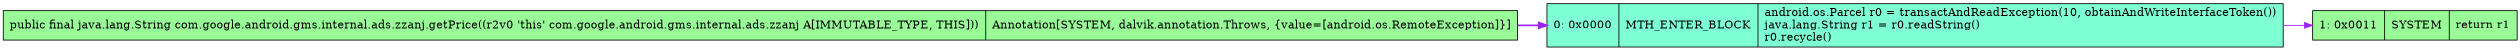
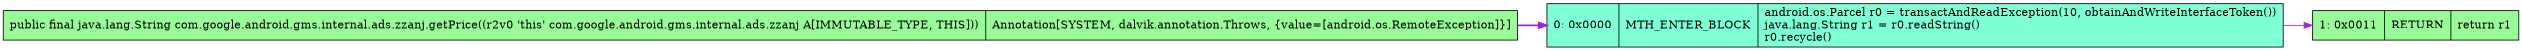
(2417, 25) -> (2418, 25)
